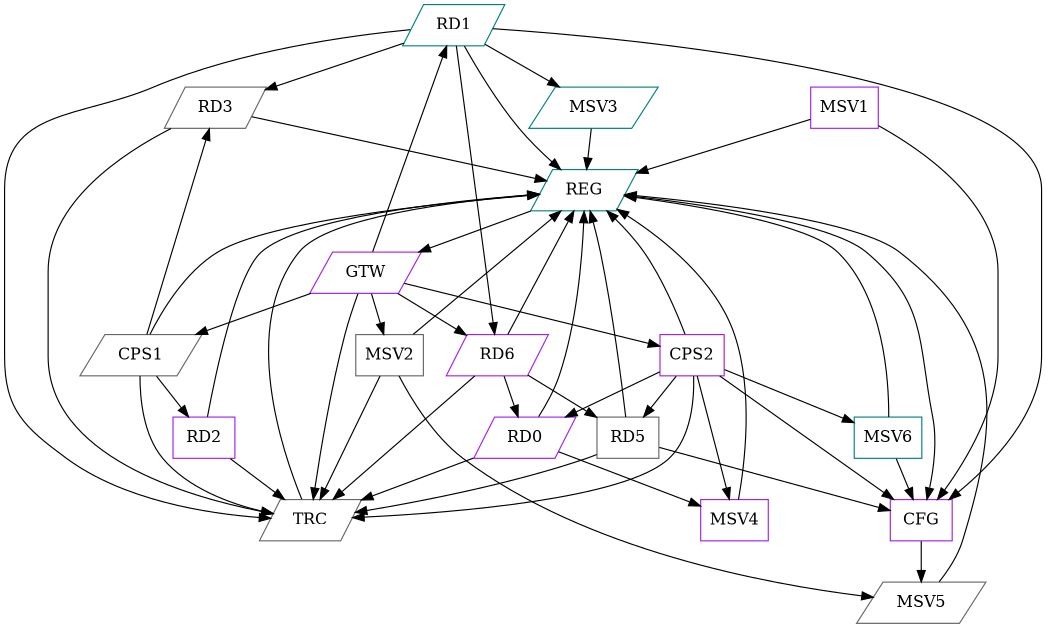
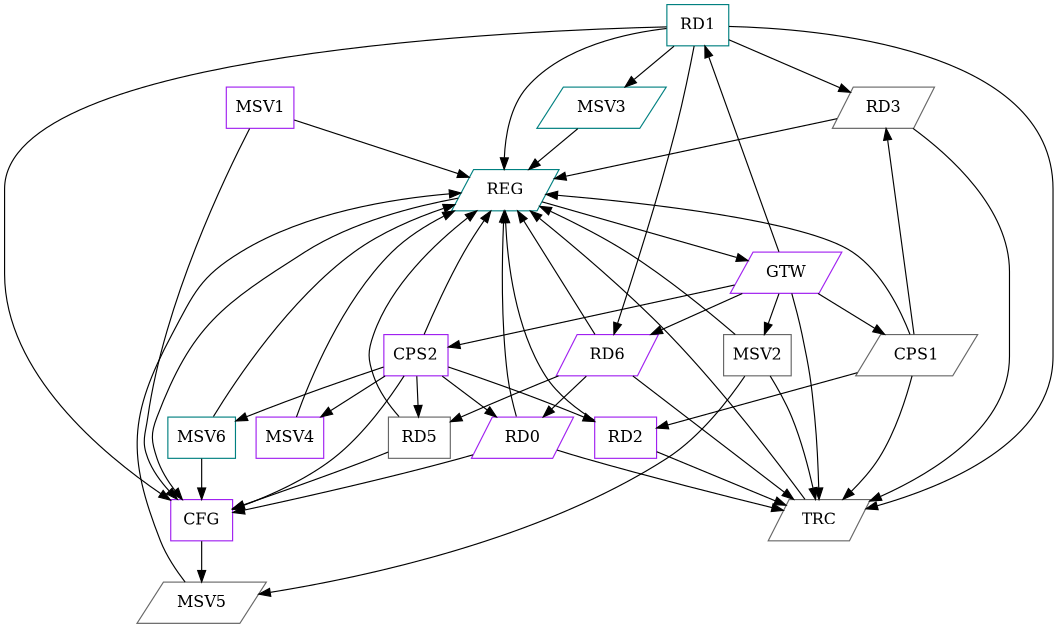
(454, 25) -> (698, 25)
(617, 474) -> (359, 484)
(483, 487) -> none
(564, 496) -> (530, 396)
